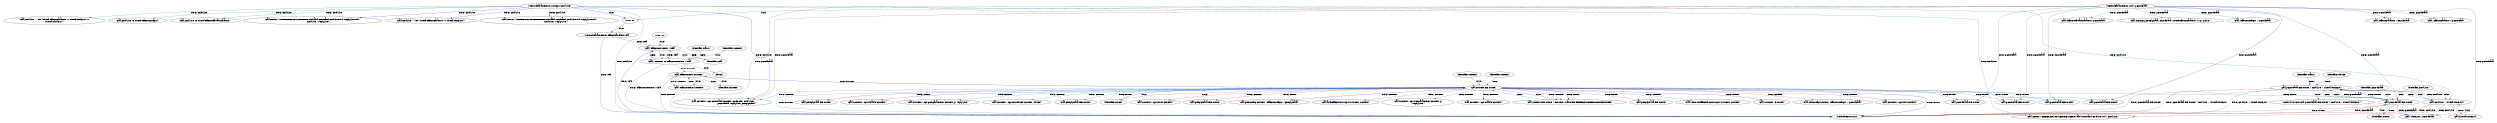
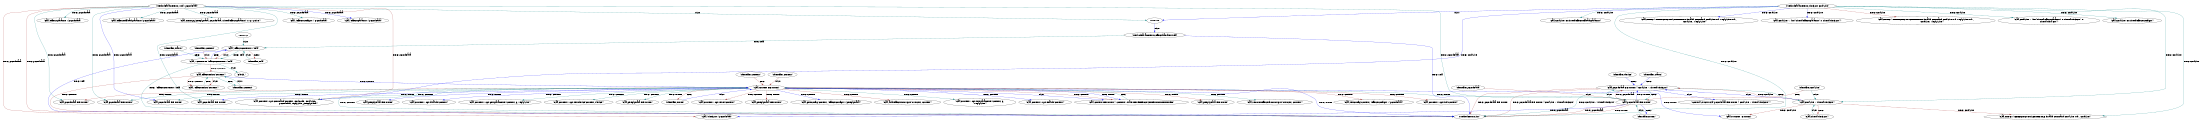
(2149, 114) -> (1778, 110)
